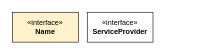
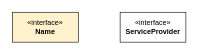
(120, 27) -> (153, 27)
